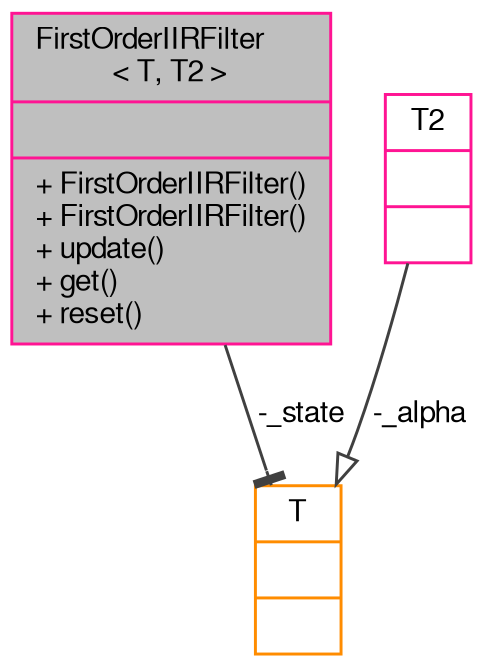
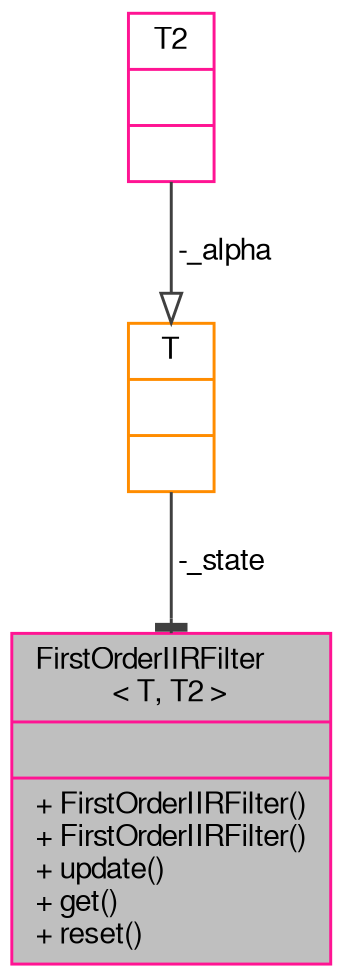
(246, 408) -> (171, 555)
